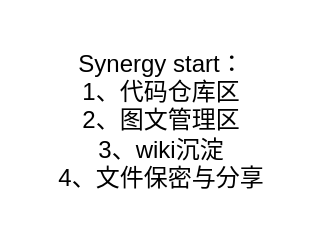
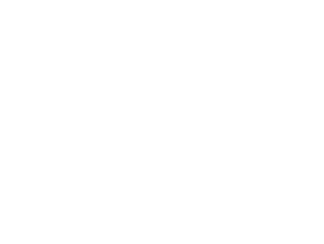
(161, 121) -> none
